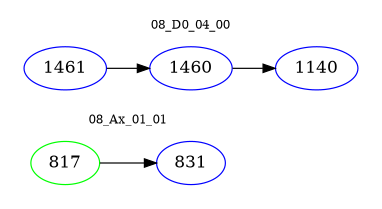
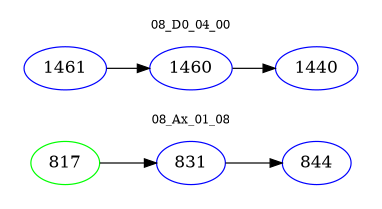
(317, 68) -> (317, 68)
(128, 120) -> (191, 120)
none -> (317, 163)
